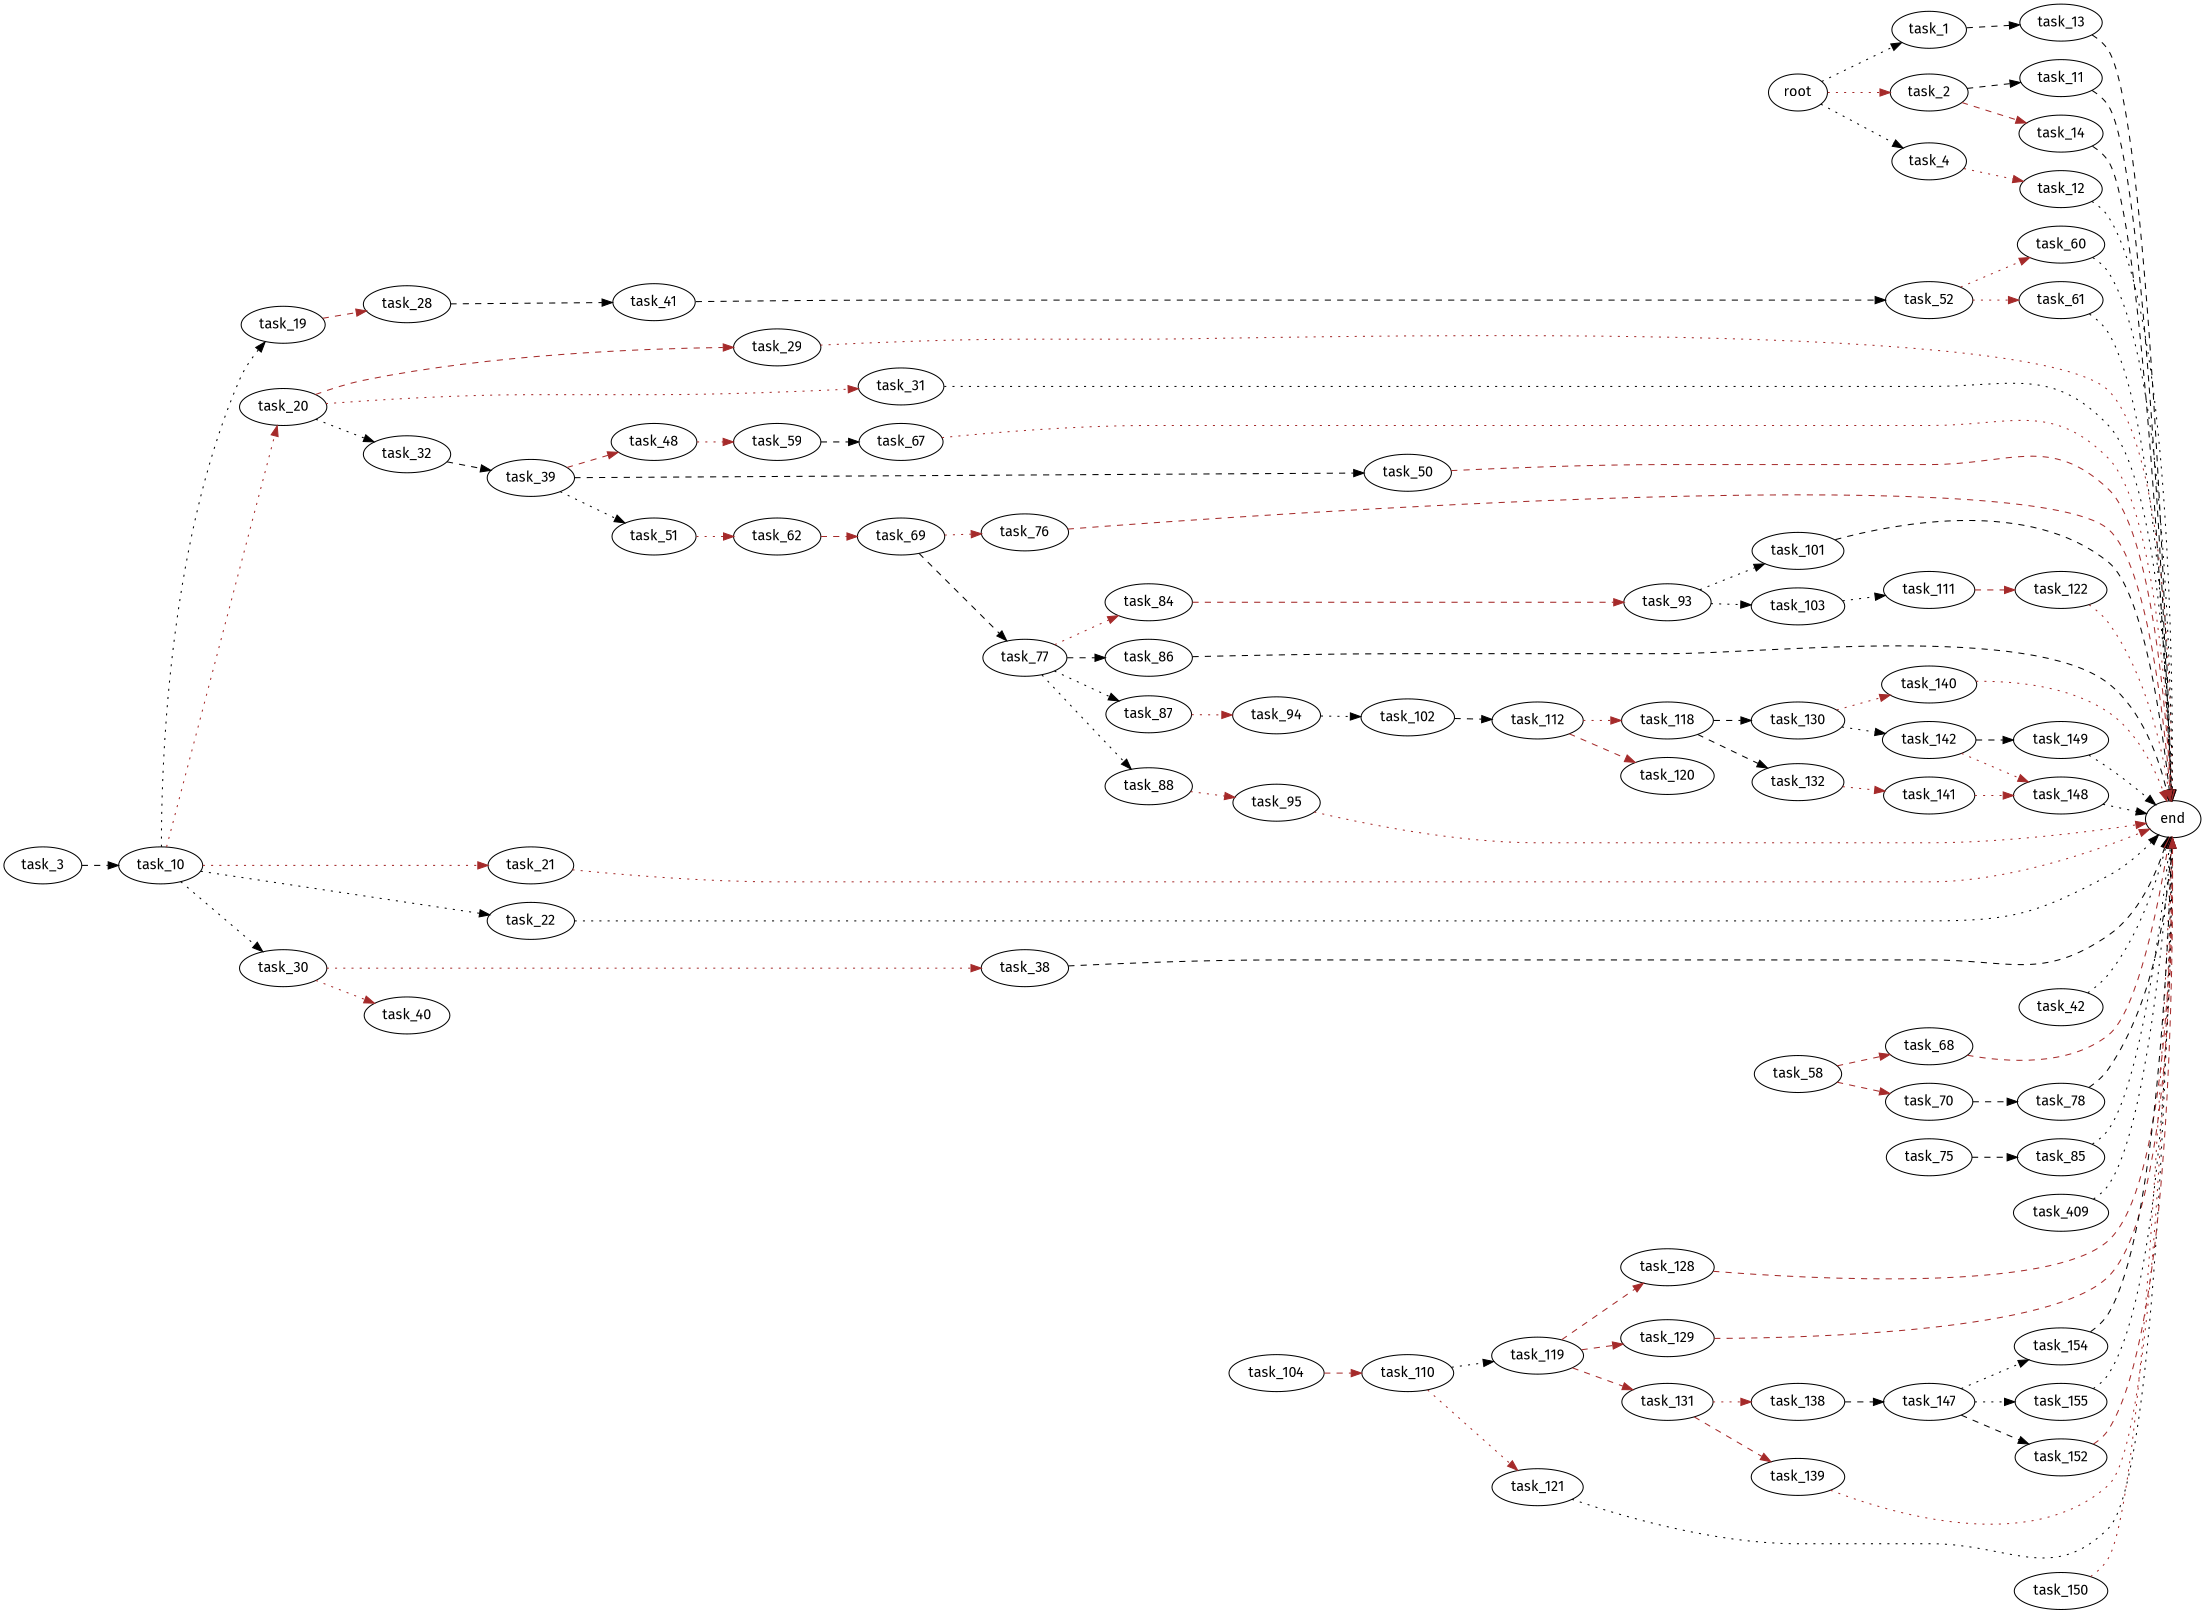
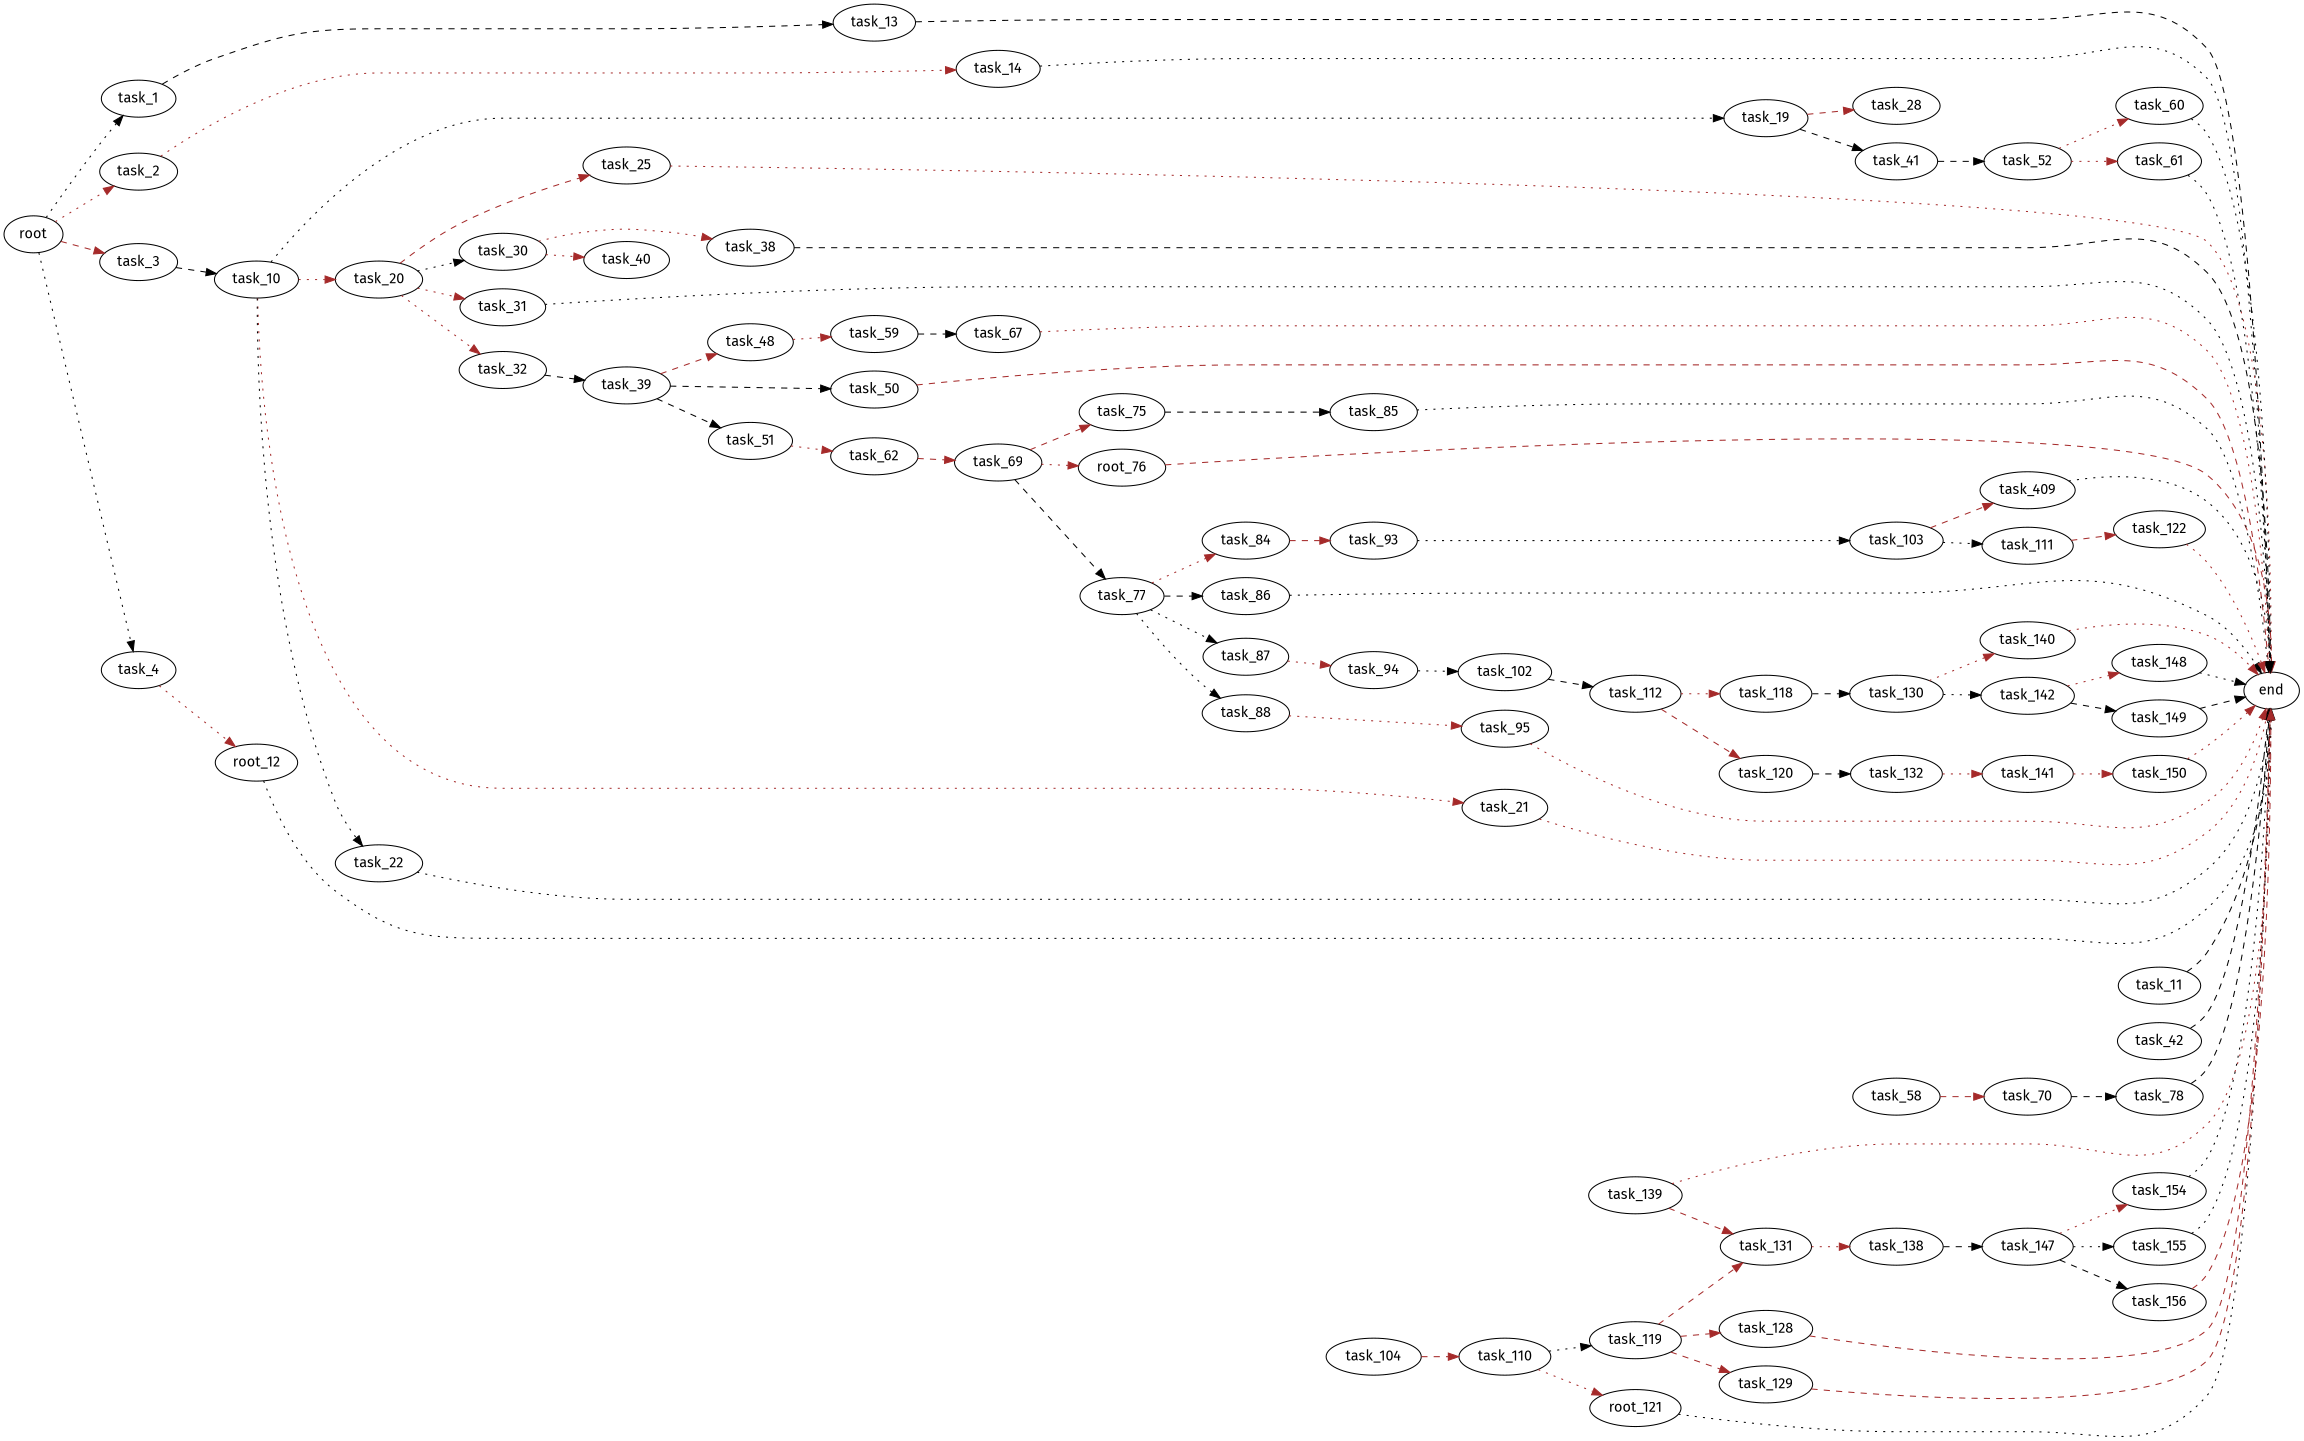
(1988, 86) -> none
(1989, 111) -> (544, 73)
(2061, 189) -> (256, 763)
none -> (77, 246)
(526, 303) -> (1827, 138)
(777, 347) -> (627, 165)
(340, 429) -> (437, 322)
none -> (1055, 439)
(2151, 463) -> (1923, 59)
(588, 505) -> (684, 411)
none -> (1957, 517)
(1025, 532) -> (1122, 468)
(1798, 551) -> none
(1715, 652) -> (1786, 593)
(1728, 749) -> (1826, 774)
(2119, 775) -> (2217, 704)
(1989, 795) -> (2088, 774)
(218, 913) -> (436, 267)
(2137, 927) -> (2243, 896)
(1929, 1046) -> none
(2156, 1097) -> (2253, 955)
(1990, 1376) -> (2089, 1221)
(1728, 1437) -> (1696, 1219)
(2061, 1457) -> (2159, 1302)
(1538, 1487) -> (1635, 1408)
